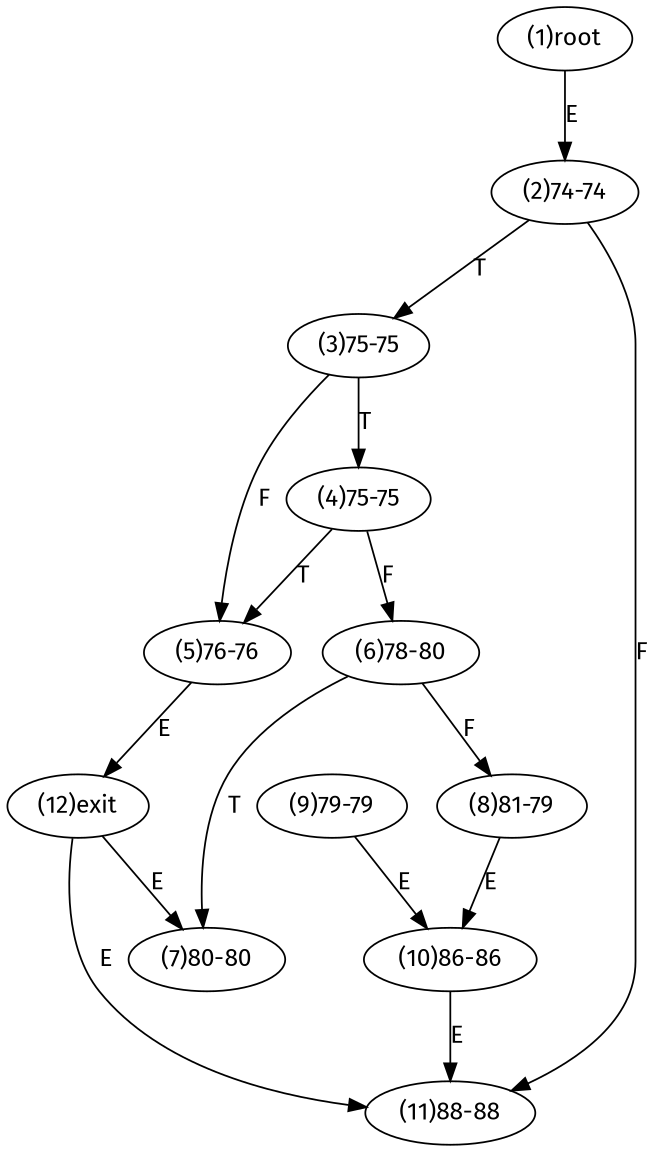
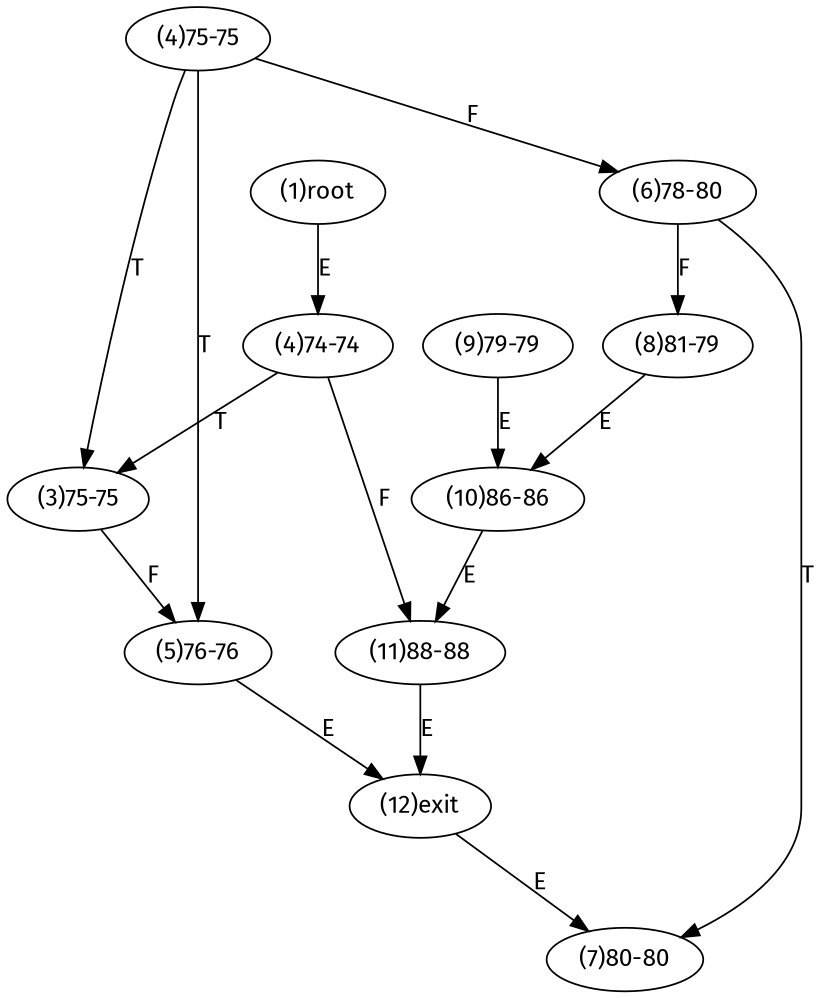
(565, 192) -> (318, 346)
(359, 414) -> (130, 258)
(144, 1032) -> (420, 721)
